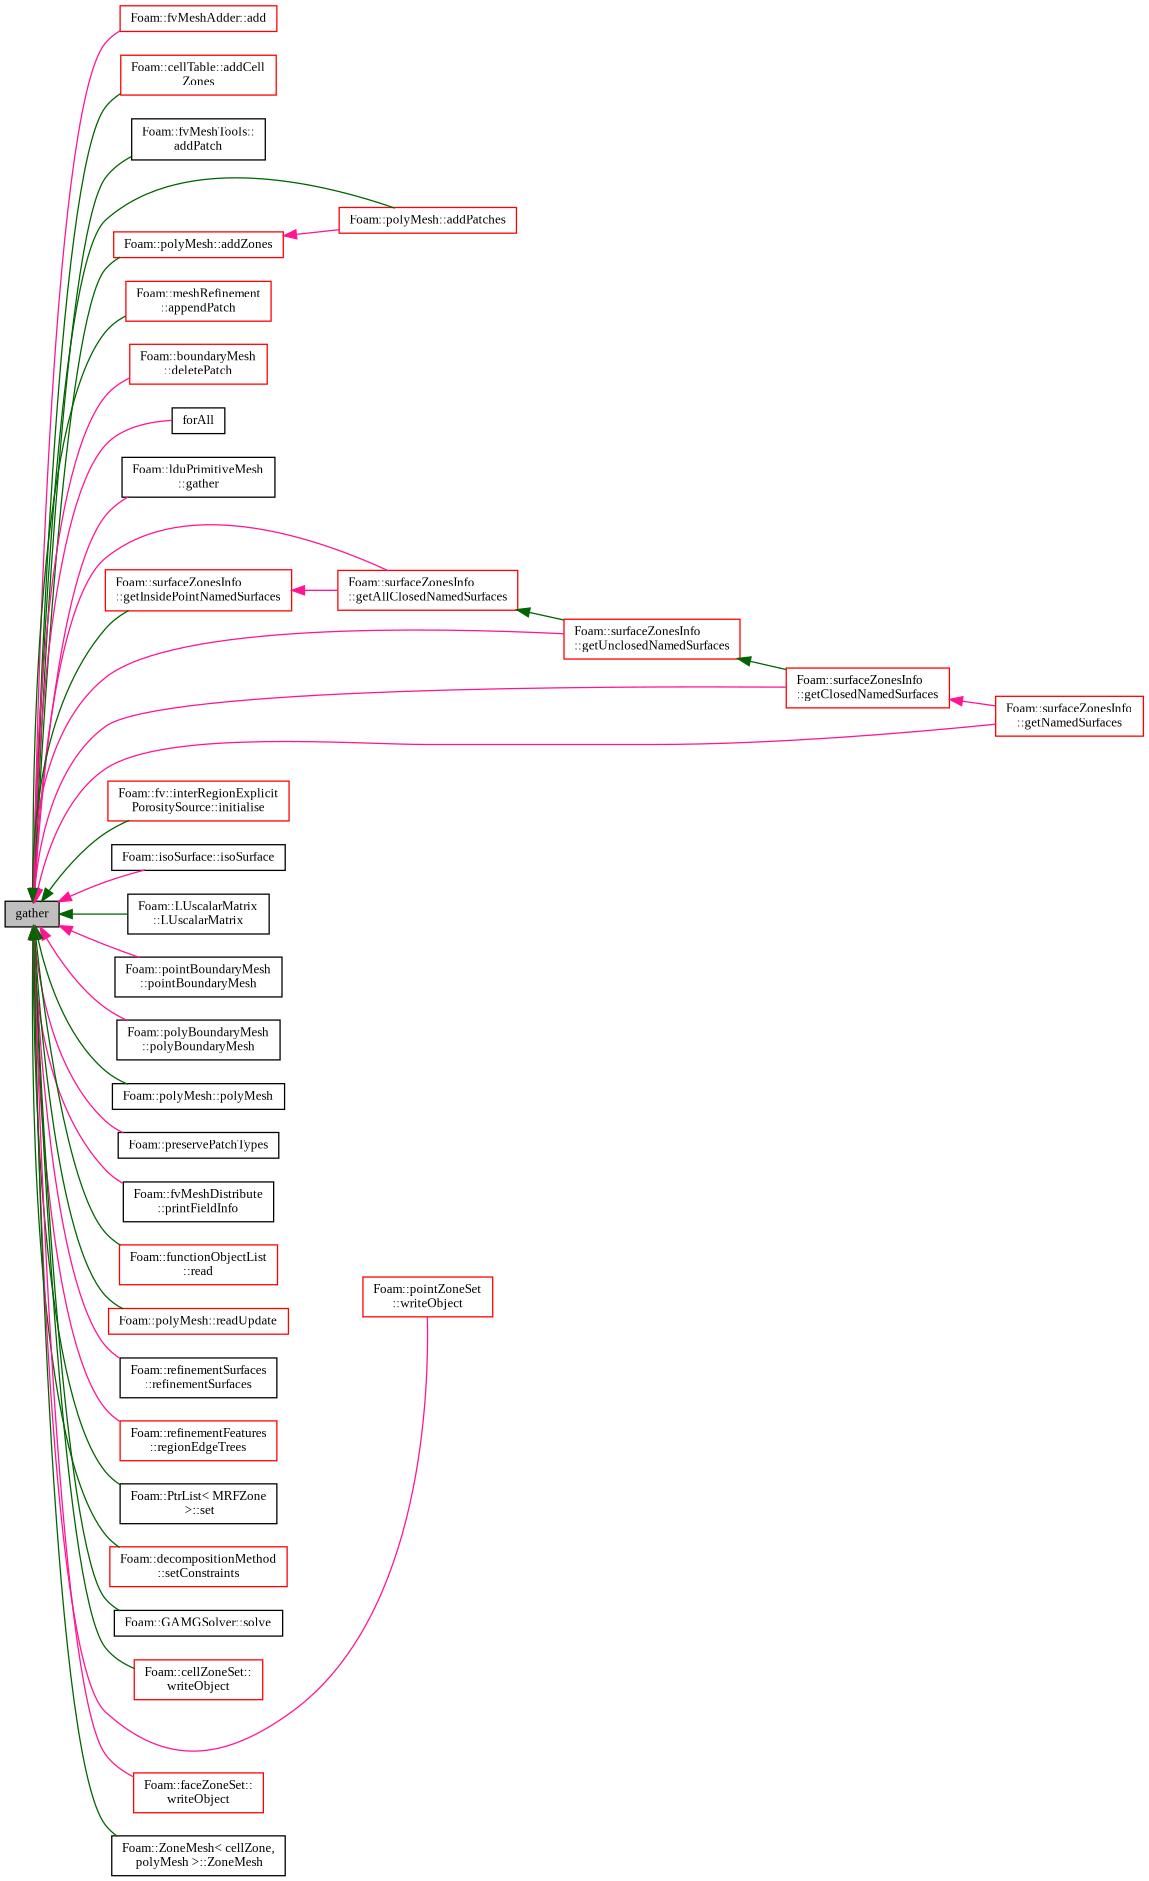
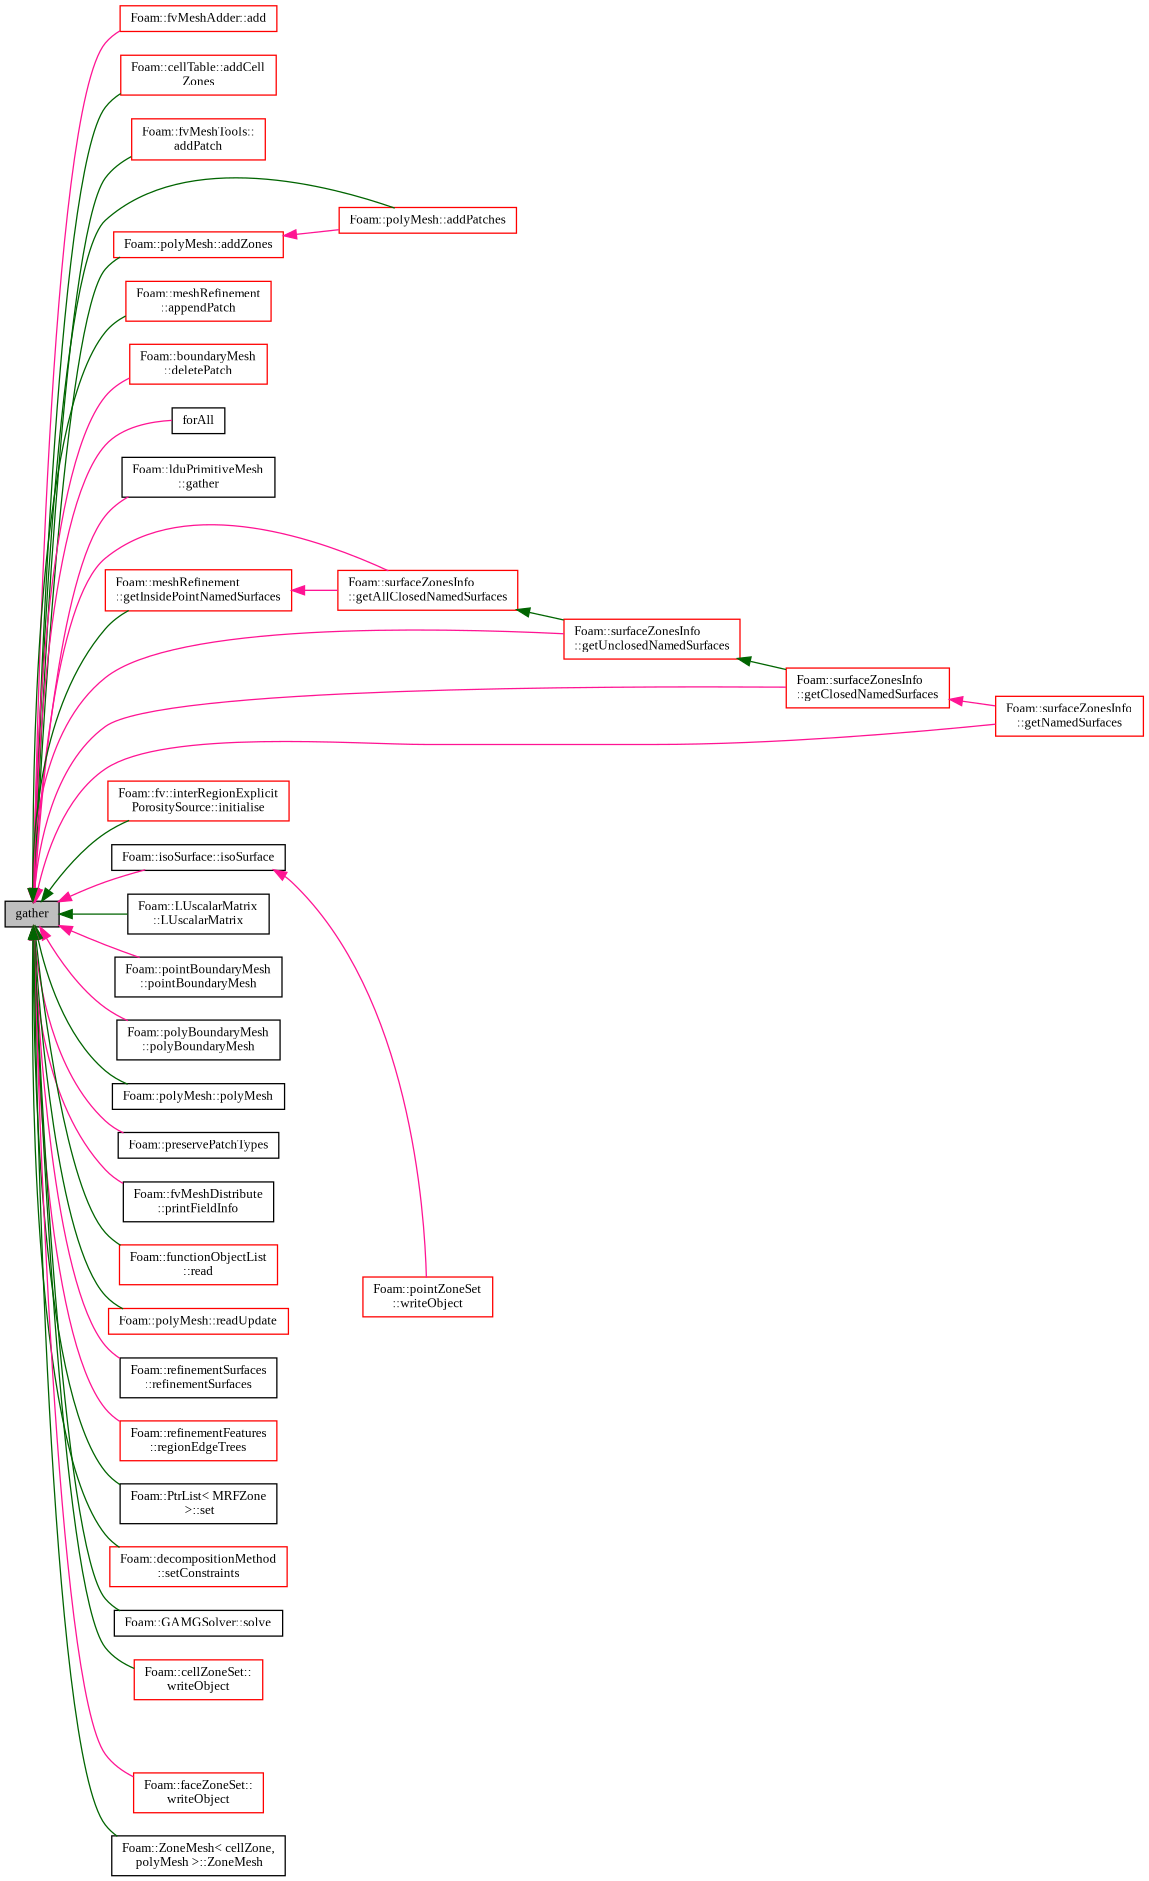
(198, 139) -> (198, 139)
(198, 590) -> (198, 590)
(106, 1712) -> (393, 1063)
